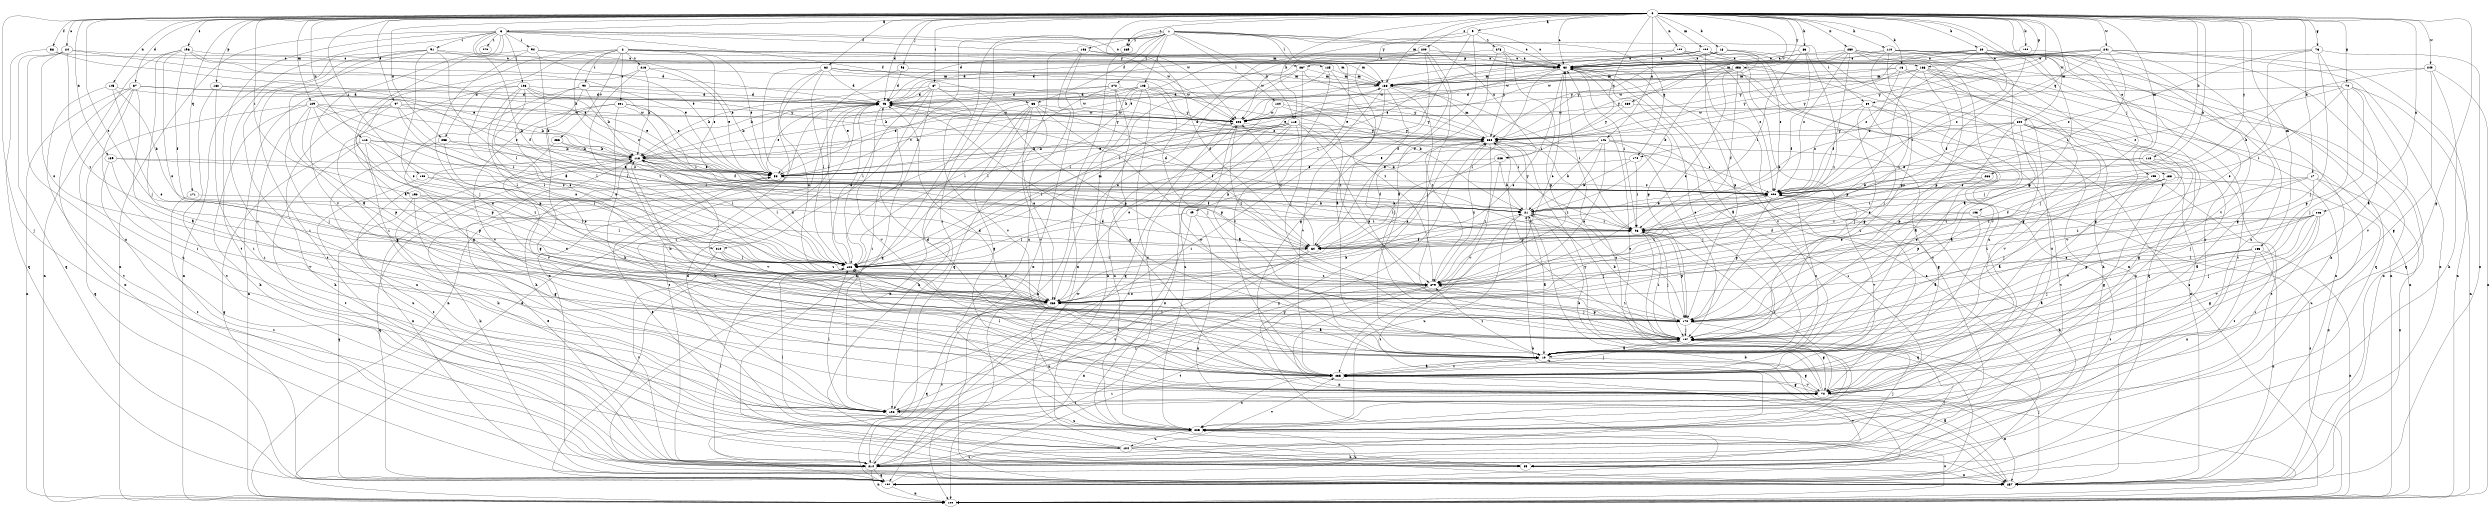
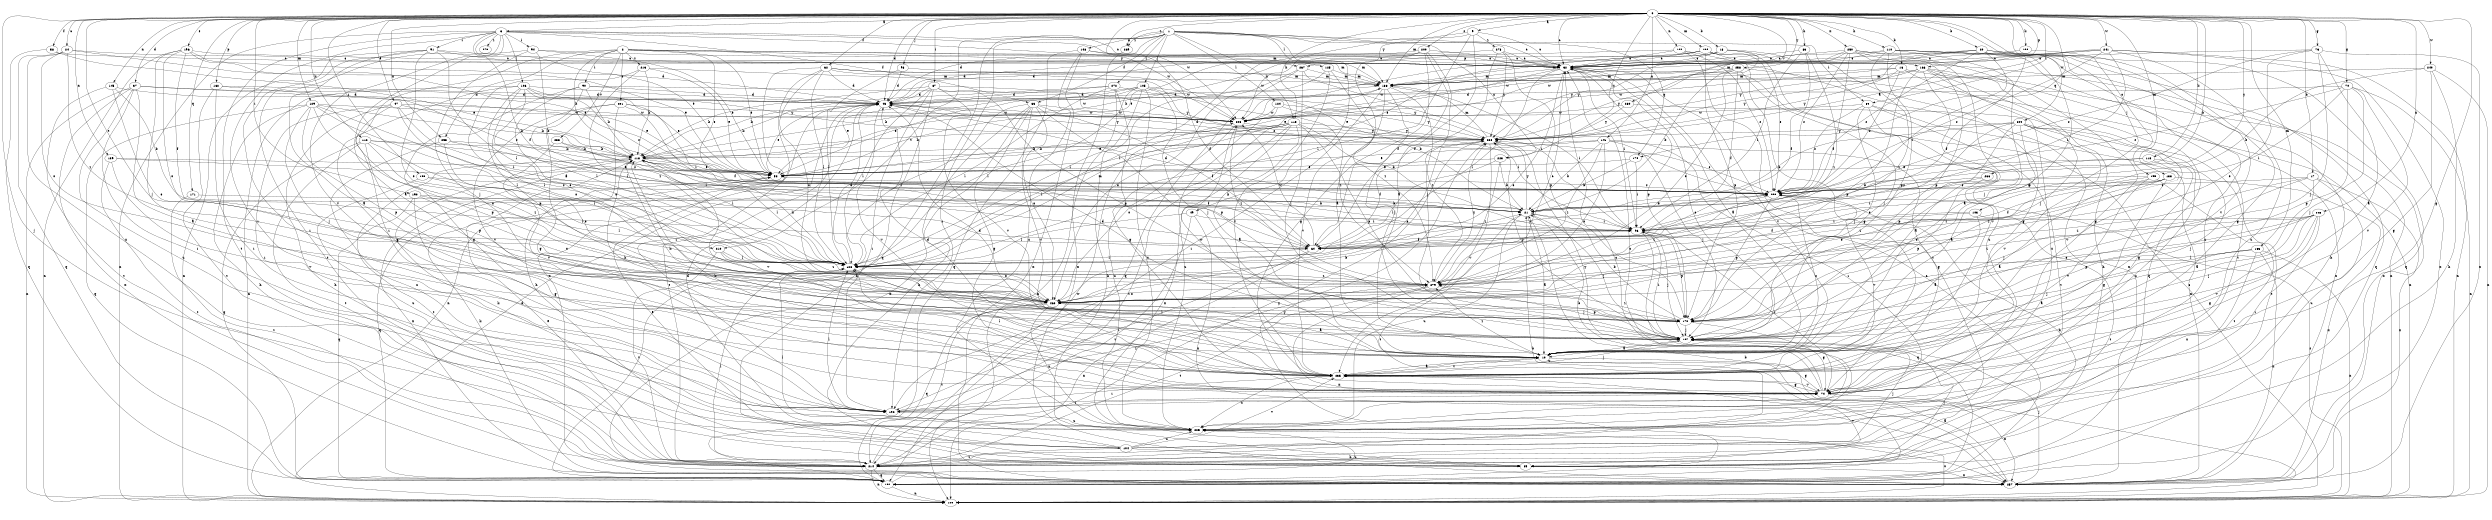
(1880, 95) -> (1880, 95)
(1164, 435) -> (1161, 440)
